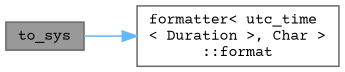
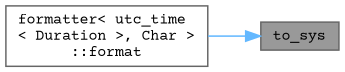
(103, 36) -> (227, 36)
